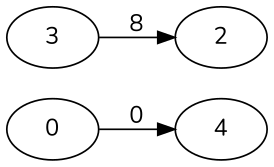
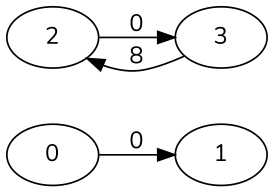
none -> (128, 37)
(221, 129) -> (221, 155)
